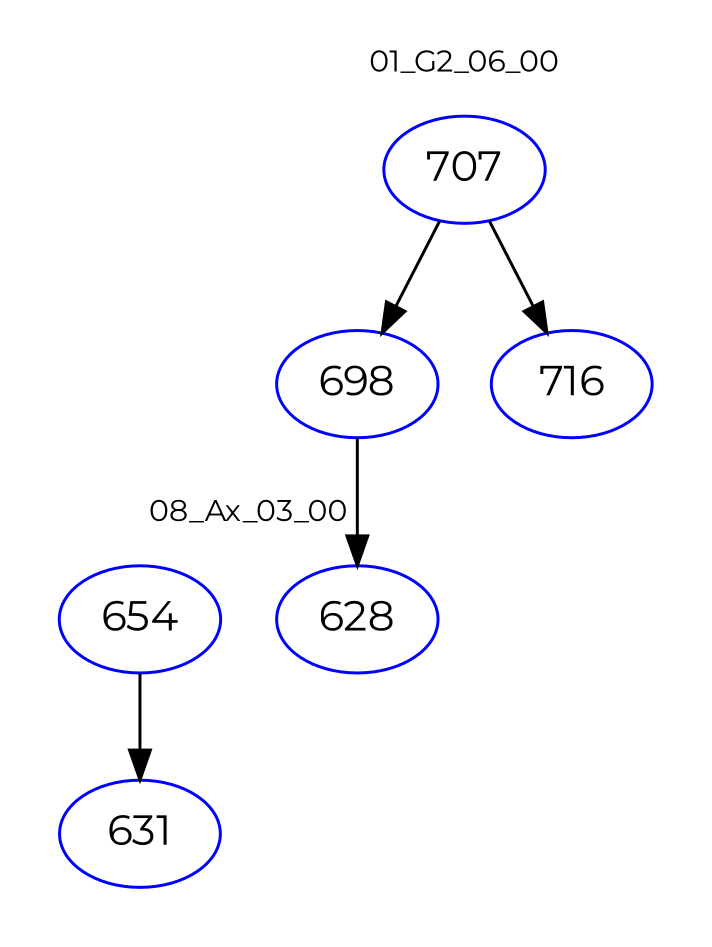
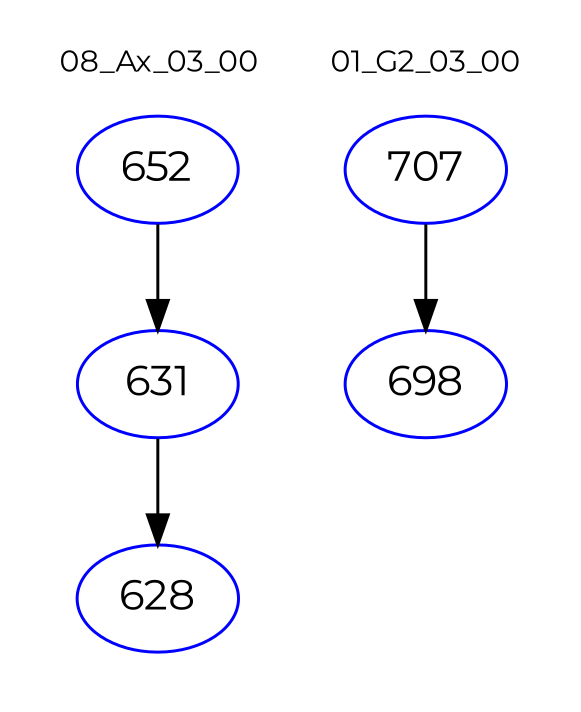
(465, 64) -> (426, 64)
(572, 384) -> none
(357, 504) -> (158, 477)
(140, 619) -> (158, 170)
